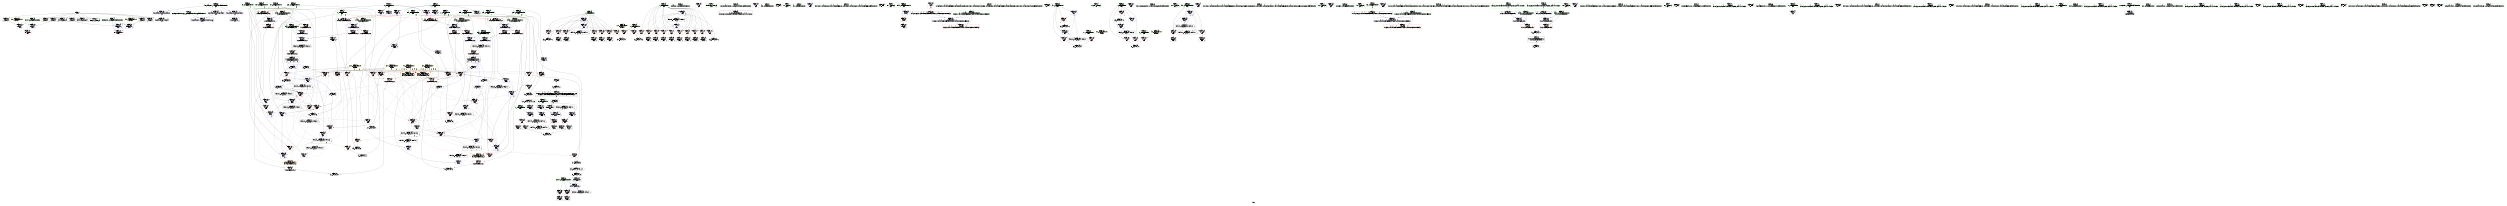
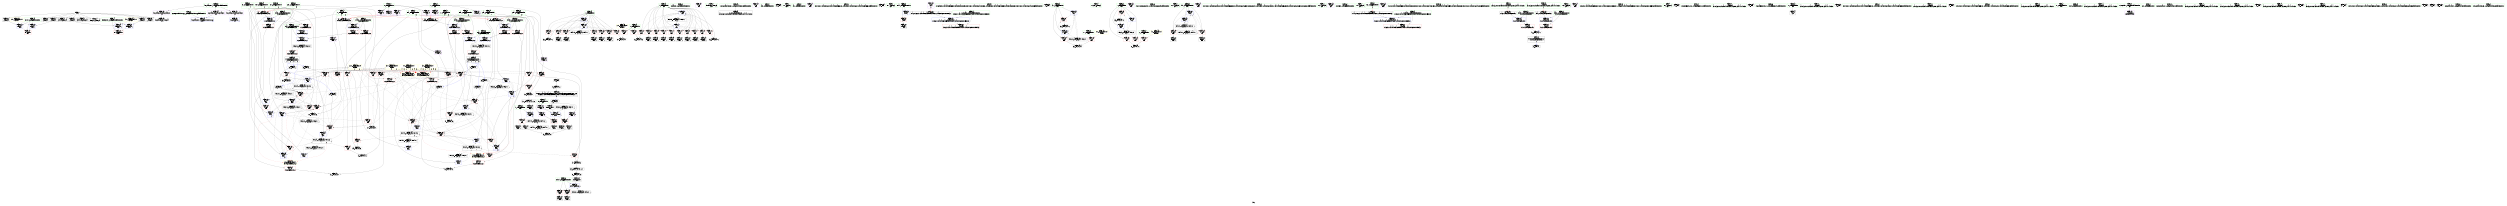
(395, 46) -> none
